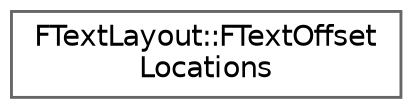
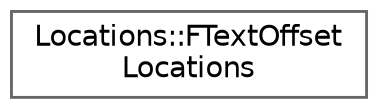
(206, 54) -> (189, 54)
